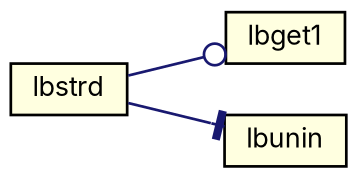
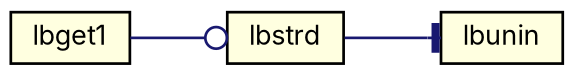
(166, 66) -> (168, 38)
